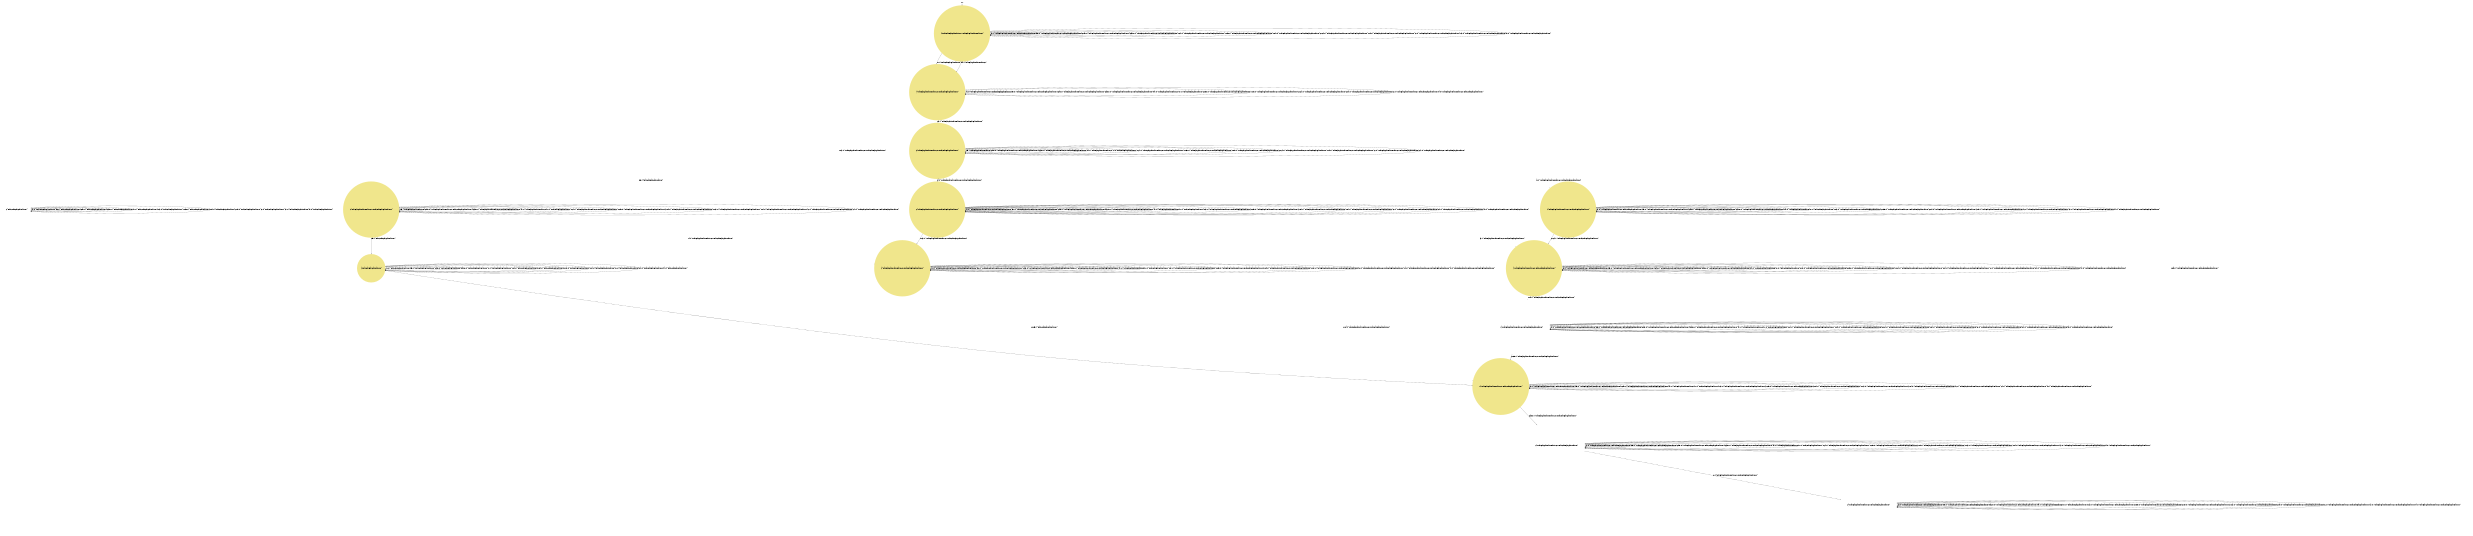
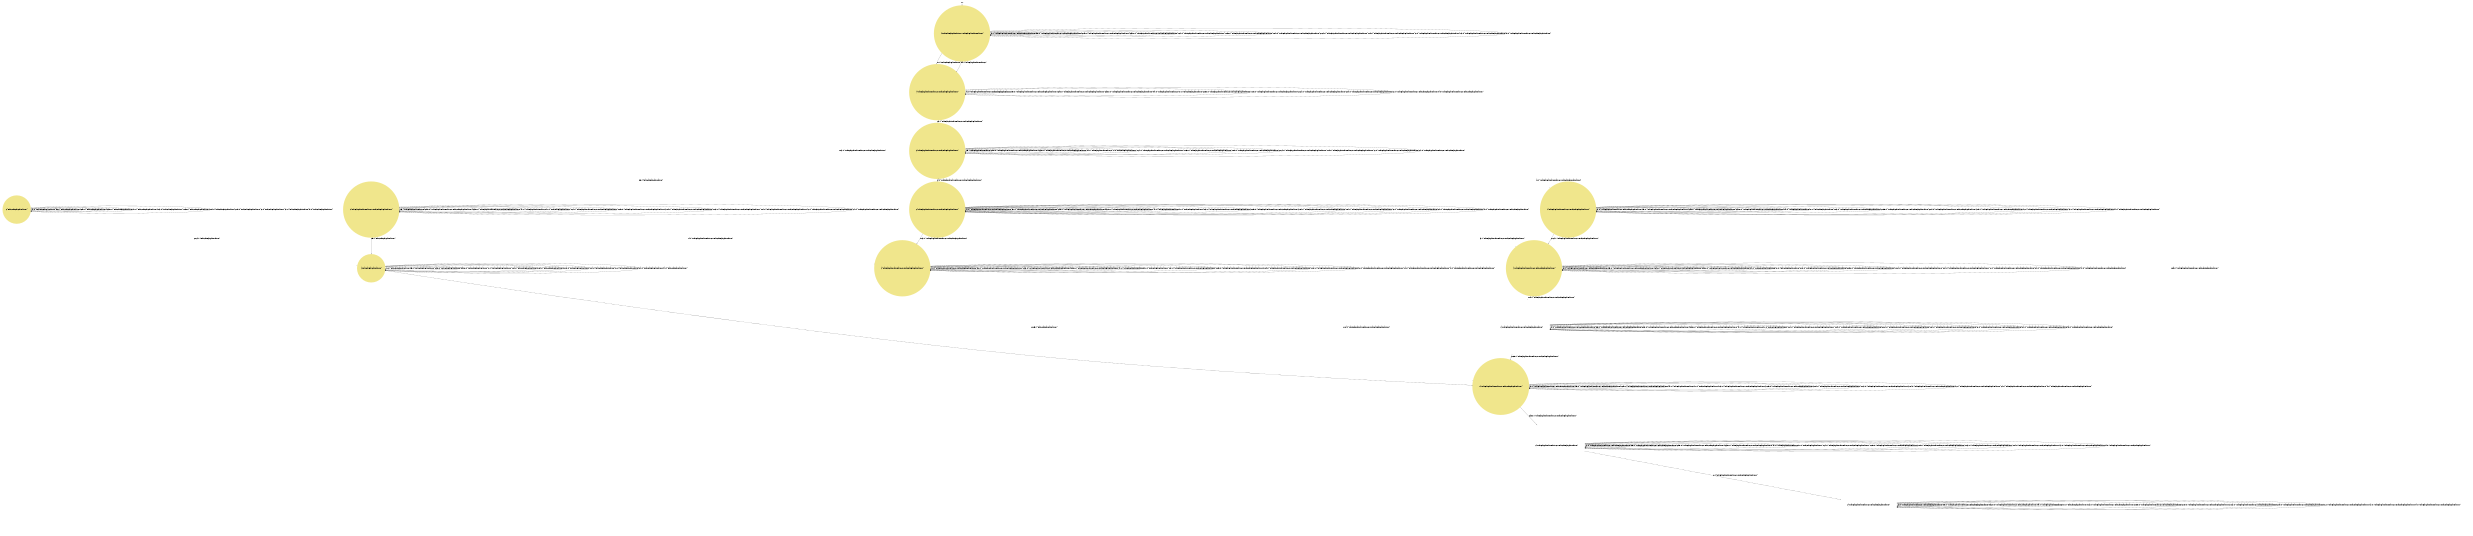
(17, 210) -> (17, 210)
none -> (194, 239)
